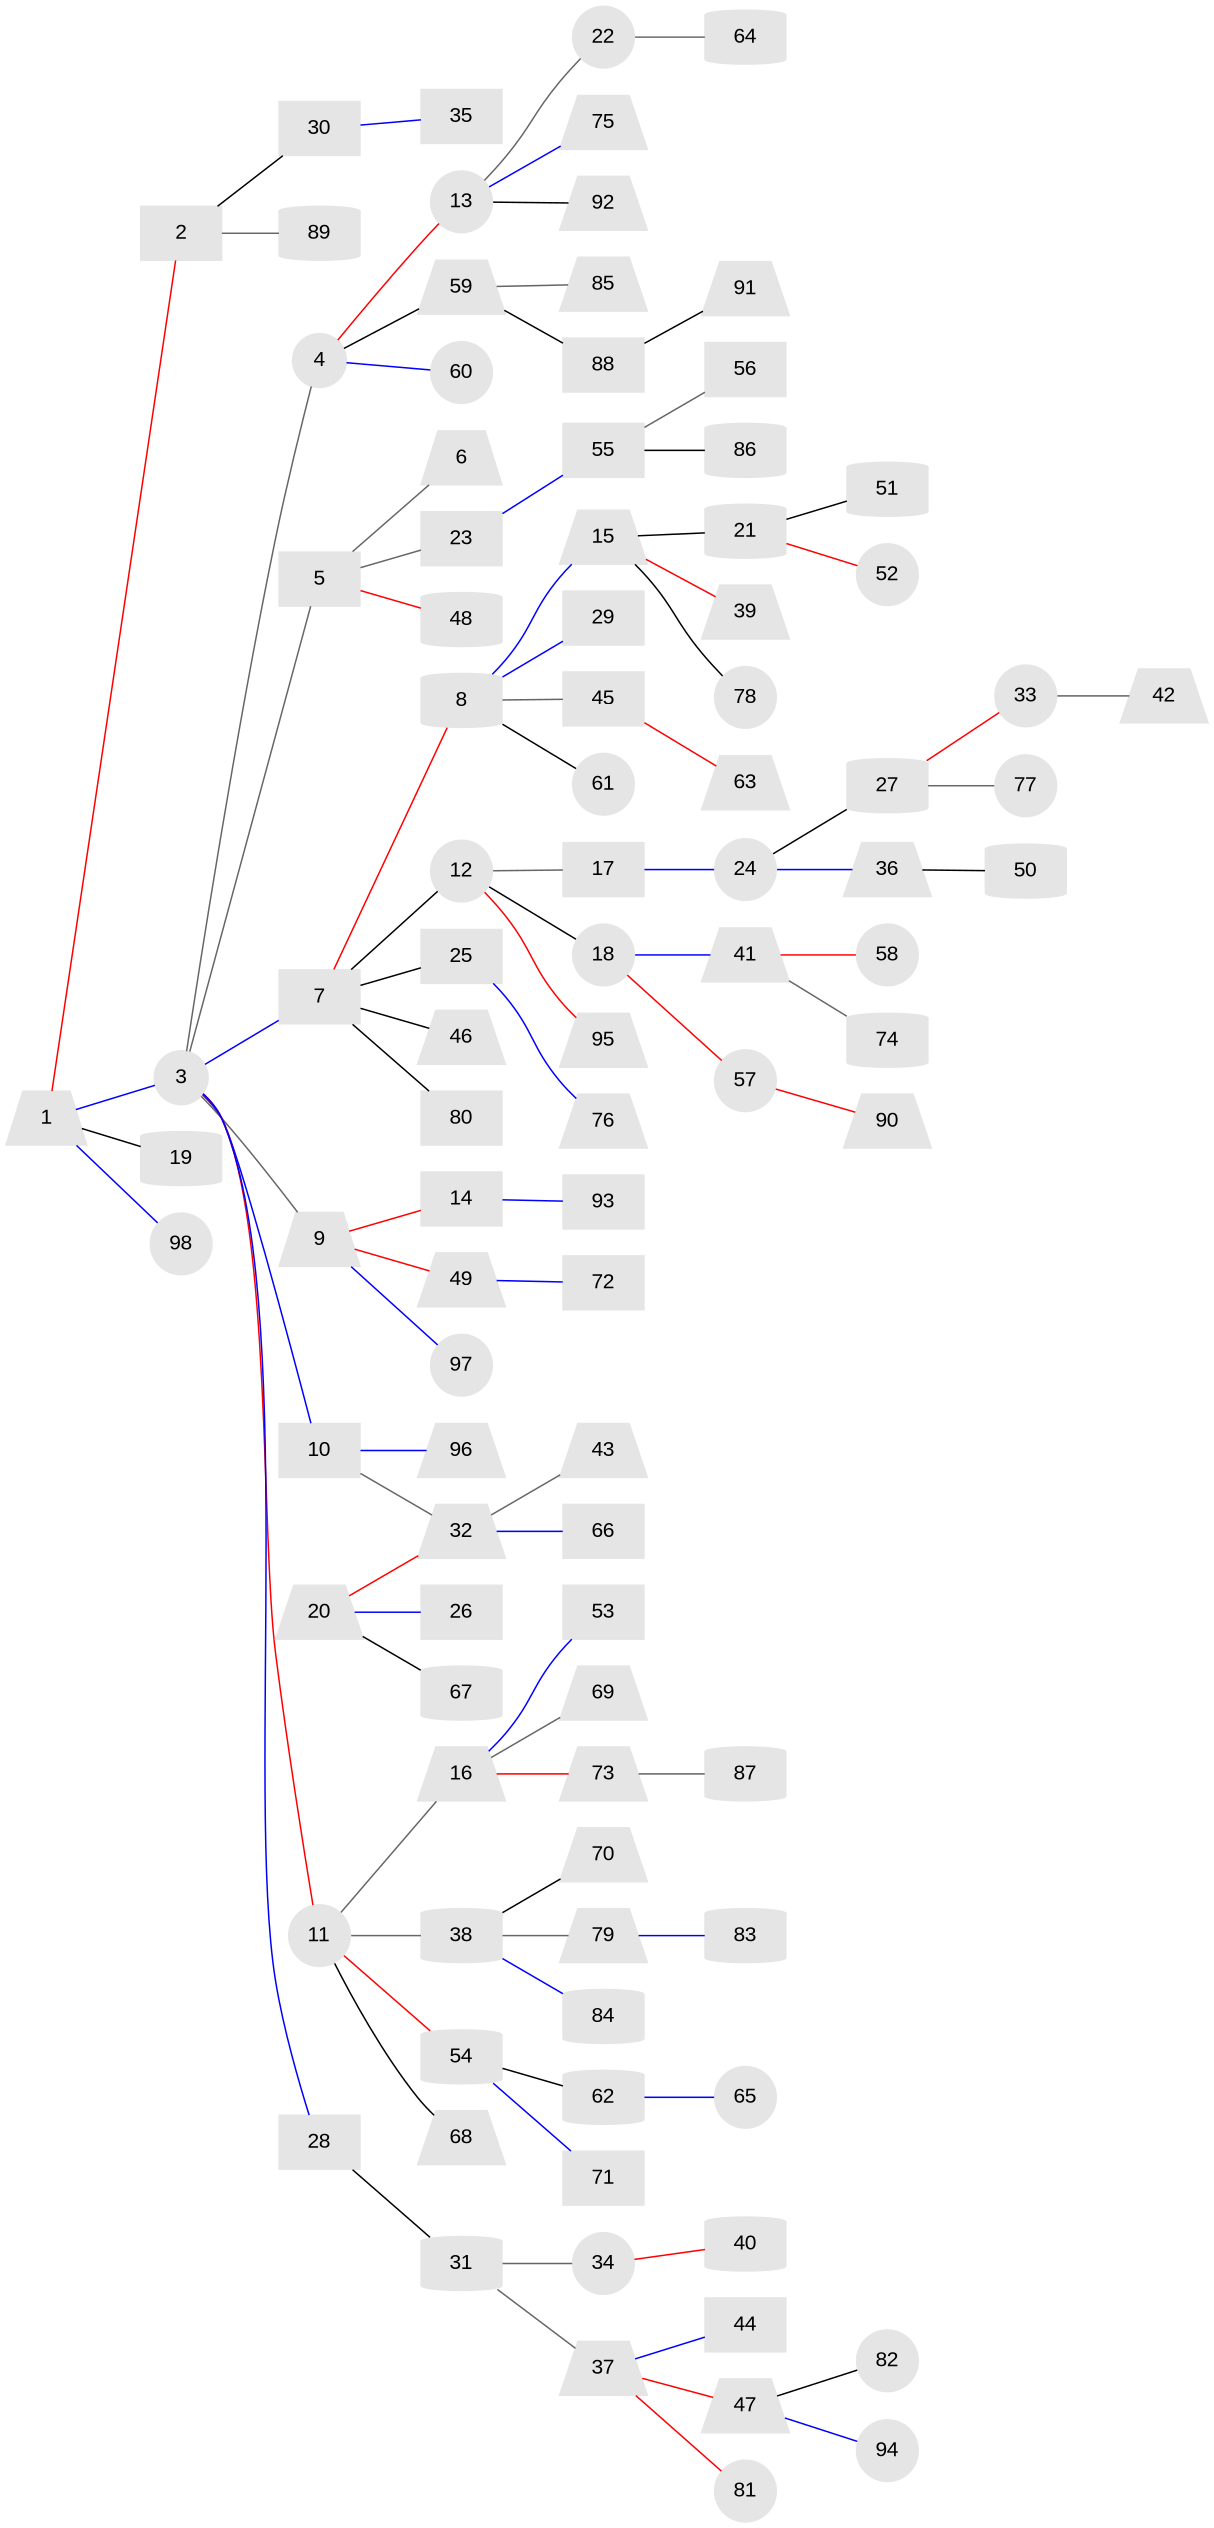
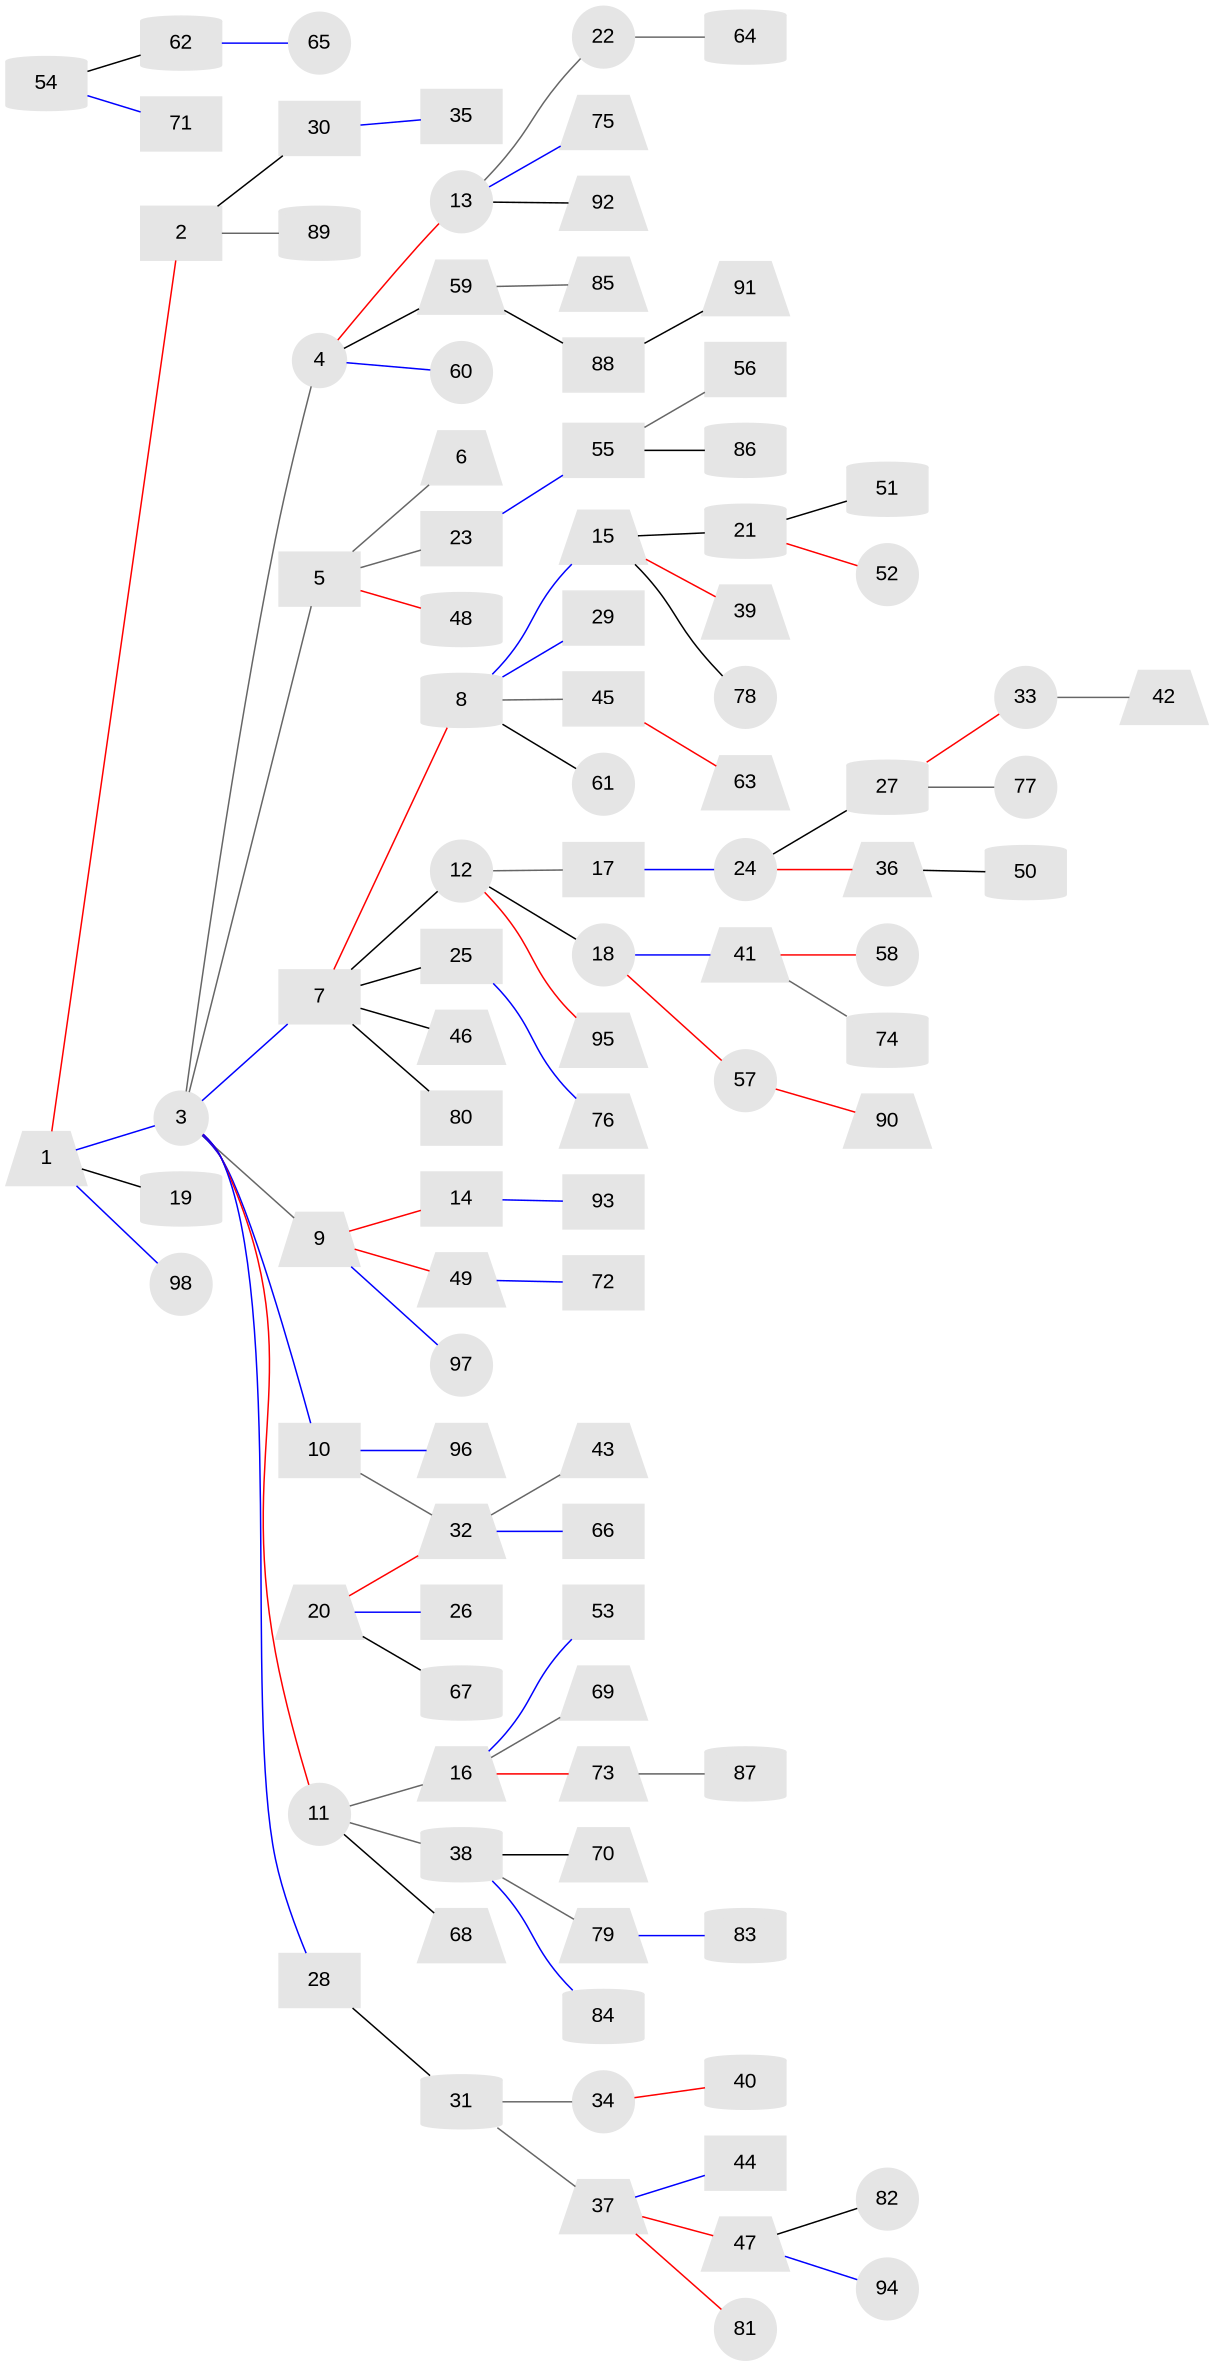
(815, 870) -> (815, 870)
(387, 1993) -> none
